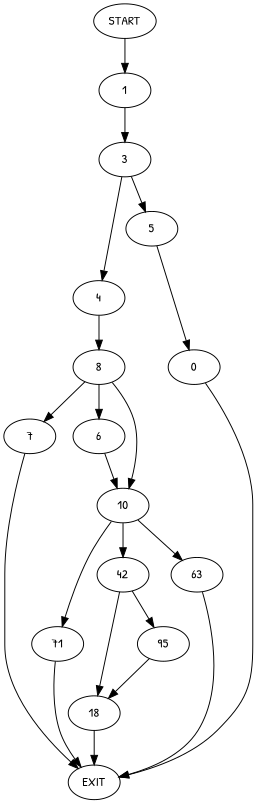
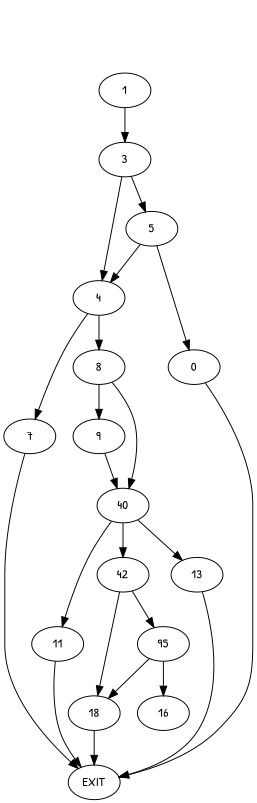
(125, 21) -> none
none -> (128, 260)
(68, 398) -> (59, 360)
(99, 436) -> (99, 436)
(123, 506) -> (123, 506)
(197, 575) -> (197, 575)
(58, 644) -> (58, 644)
none -> (163, 713)
